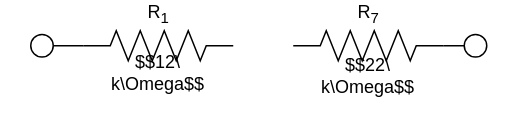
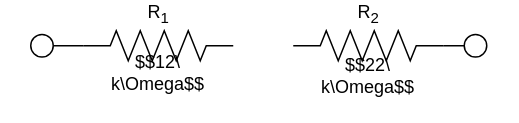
(369, 15) -> (369, 15)
